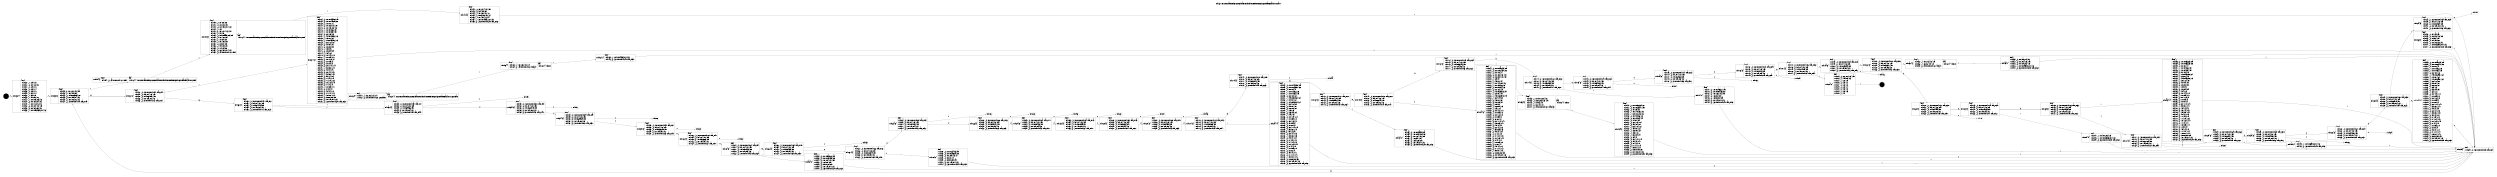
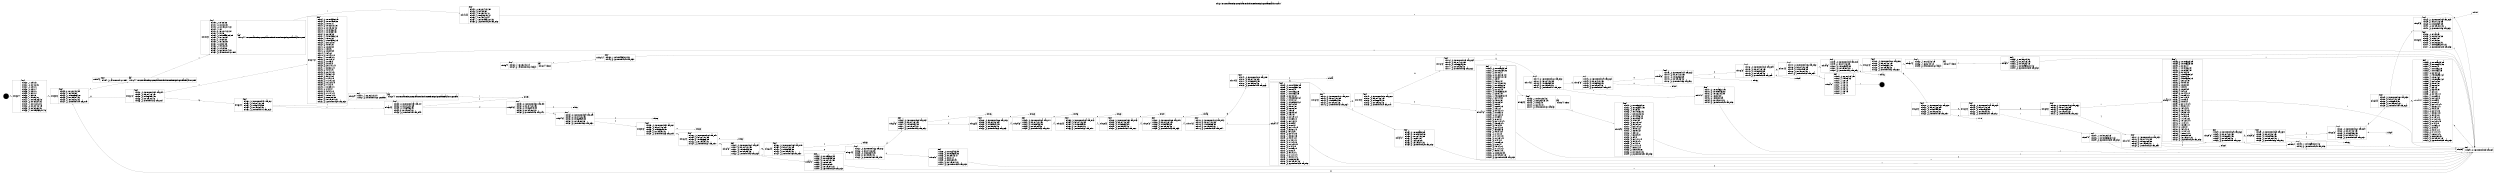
(464, 81) -> (490, 97)
(107, 96) -> (107, 98)
(1352, 100) -> (1353, 102)
